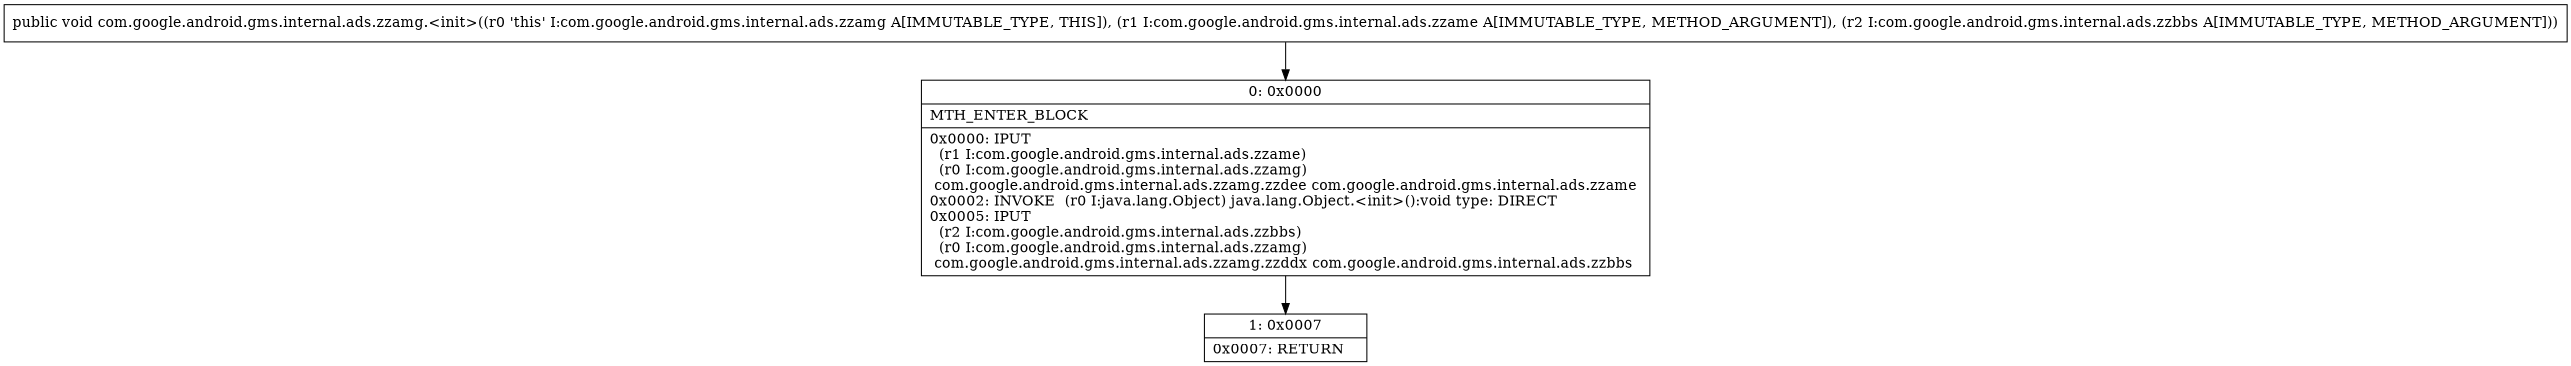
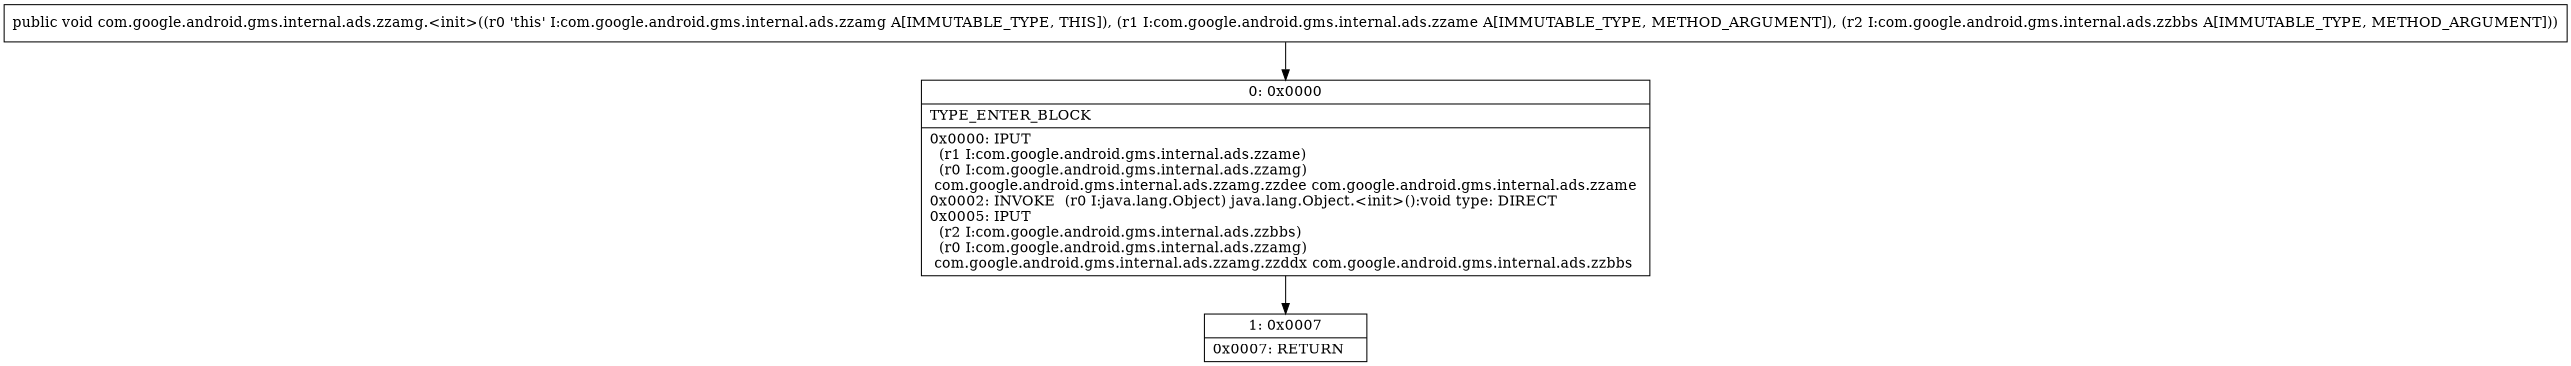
(1009, 115) -> (1011, 115)
